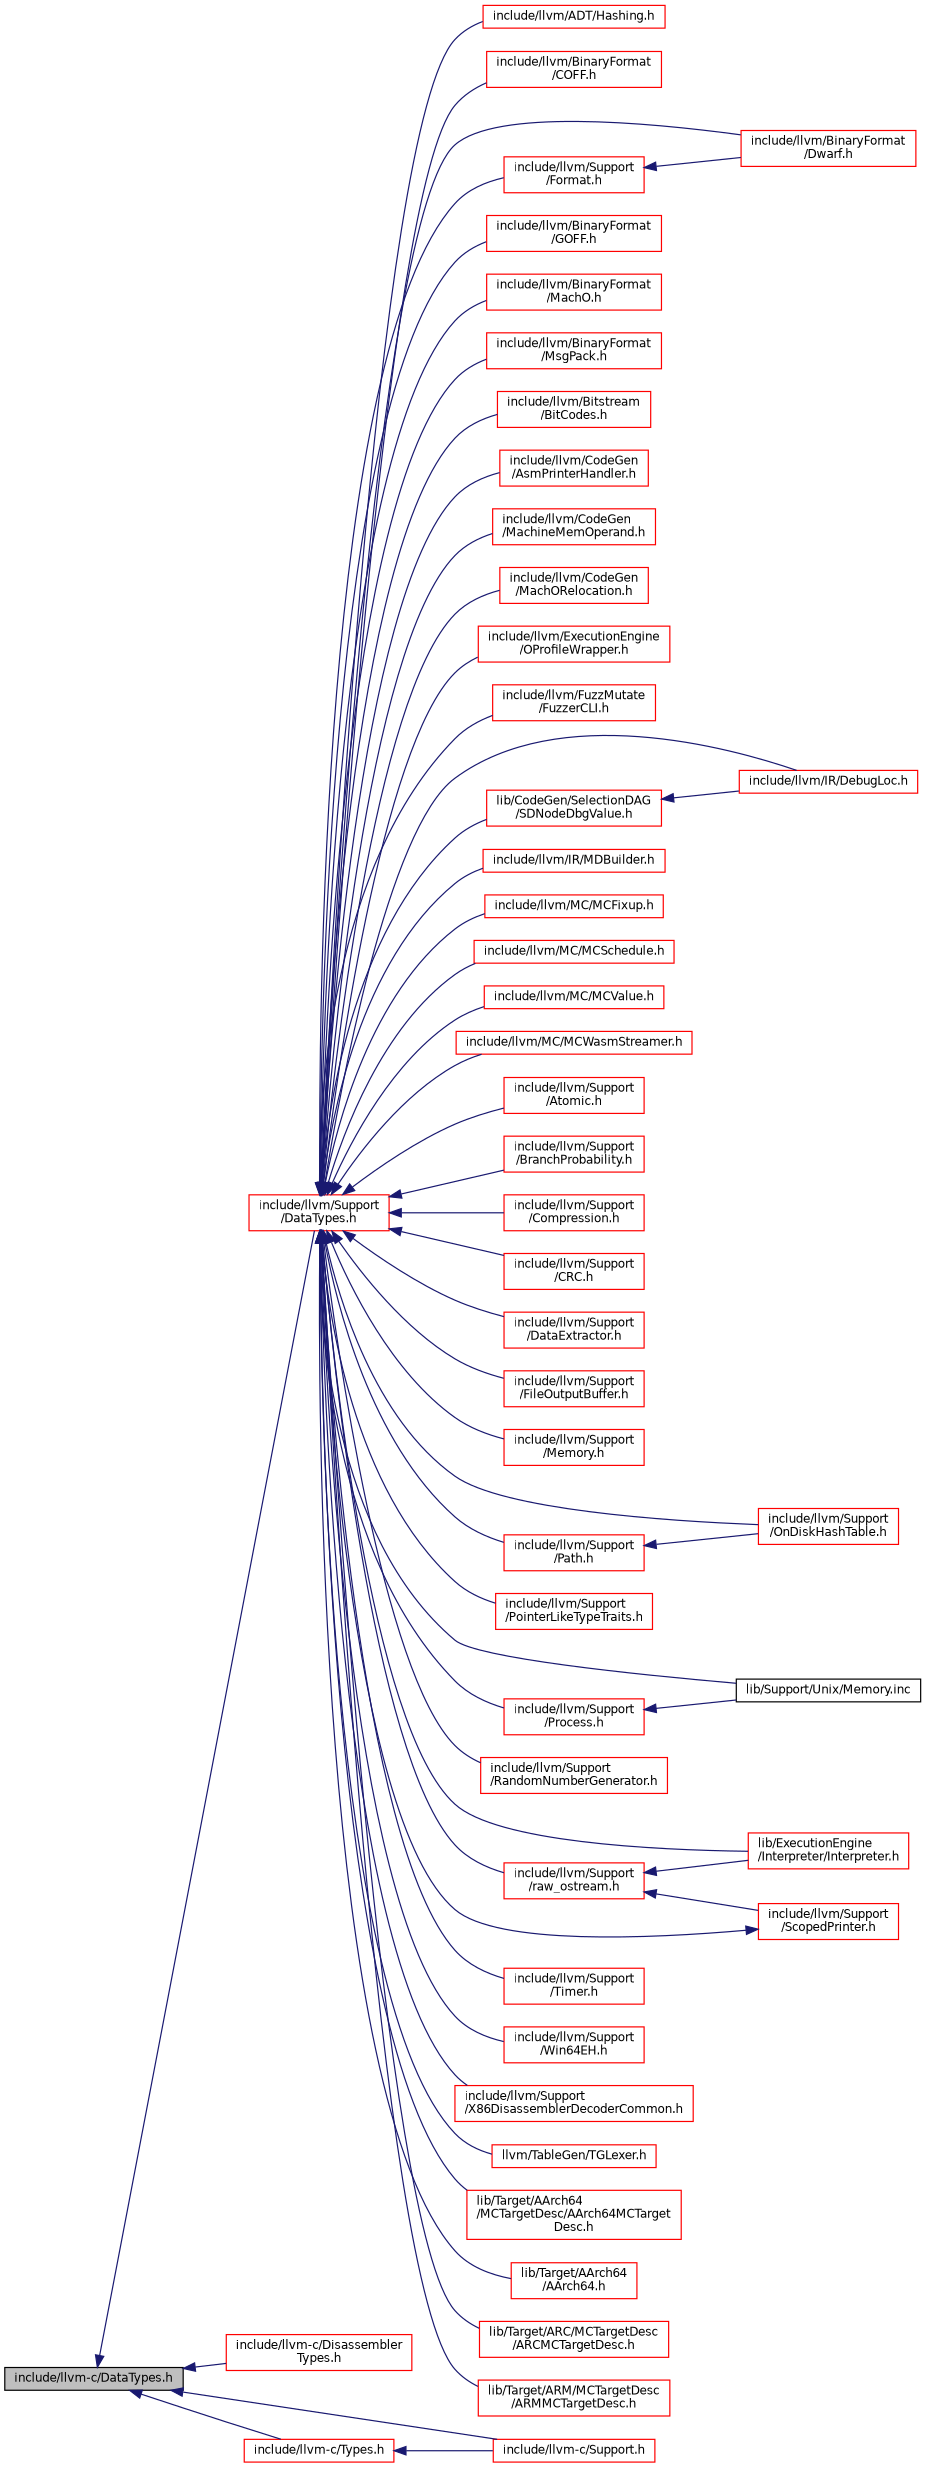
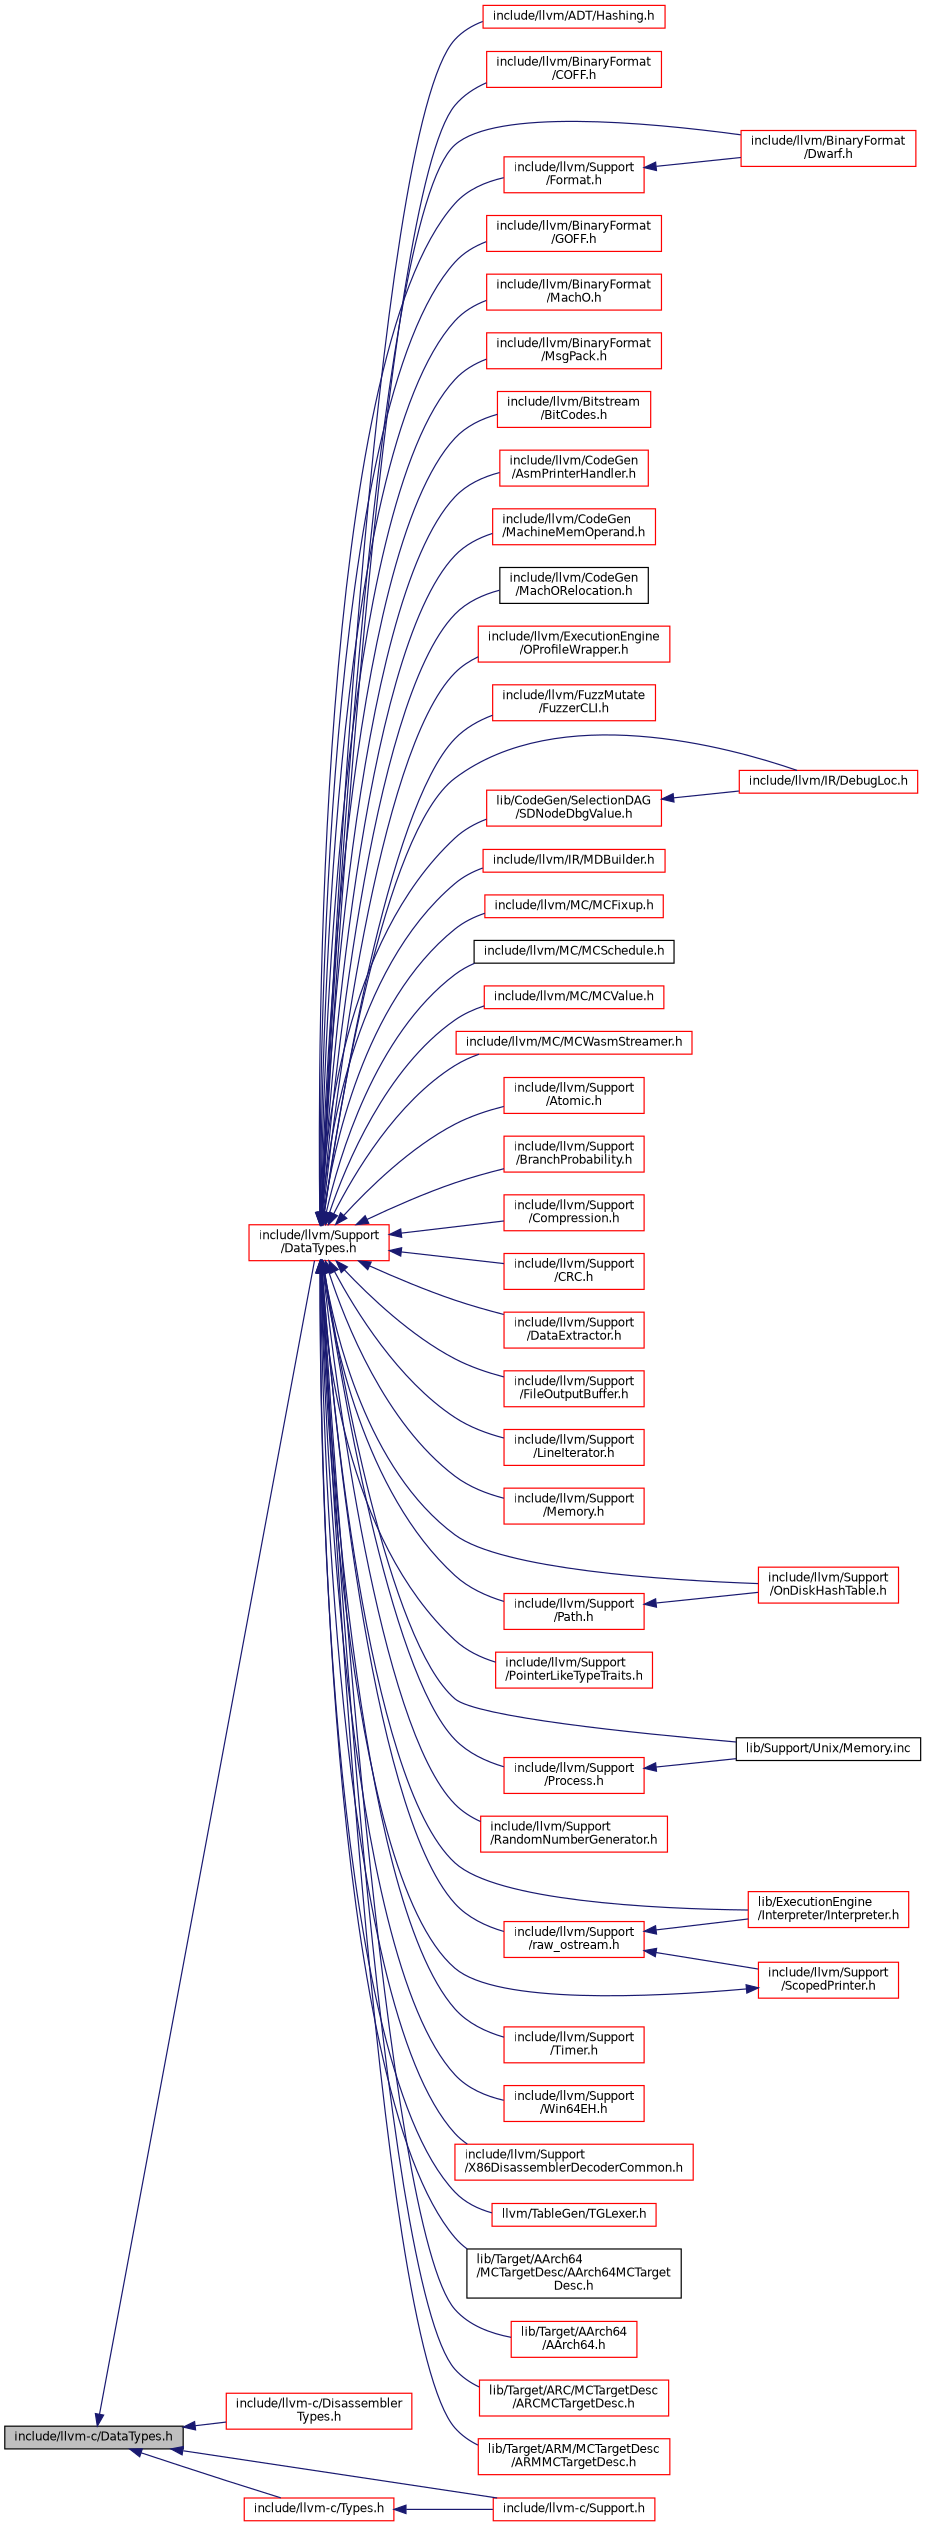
(574, 585) -> (574, 585)
(574, 952) -> (574, 952)
none -> (574, 1447)
(574, 2215) -> (574, 2274)
